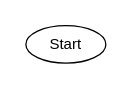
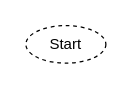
(66, 44) -> (66, 44)
